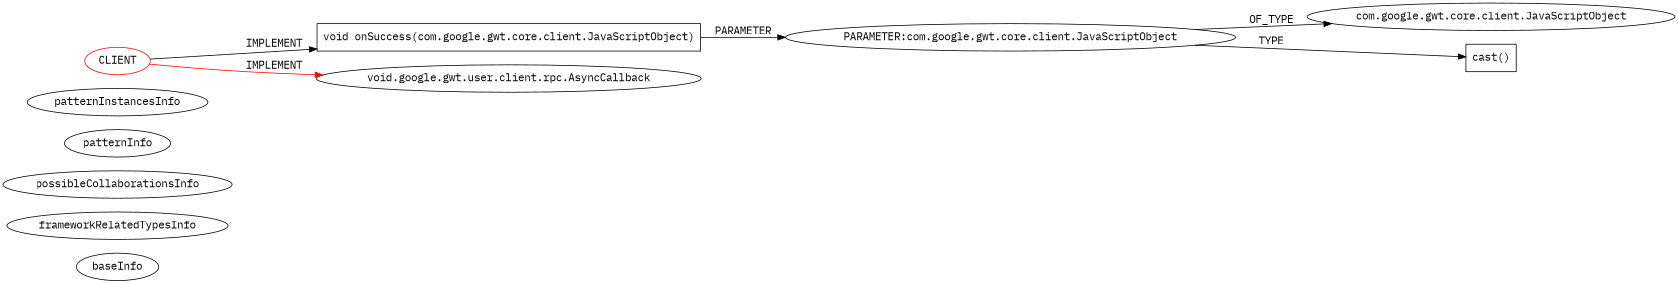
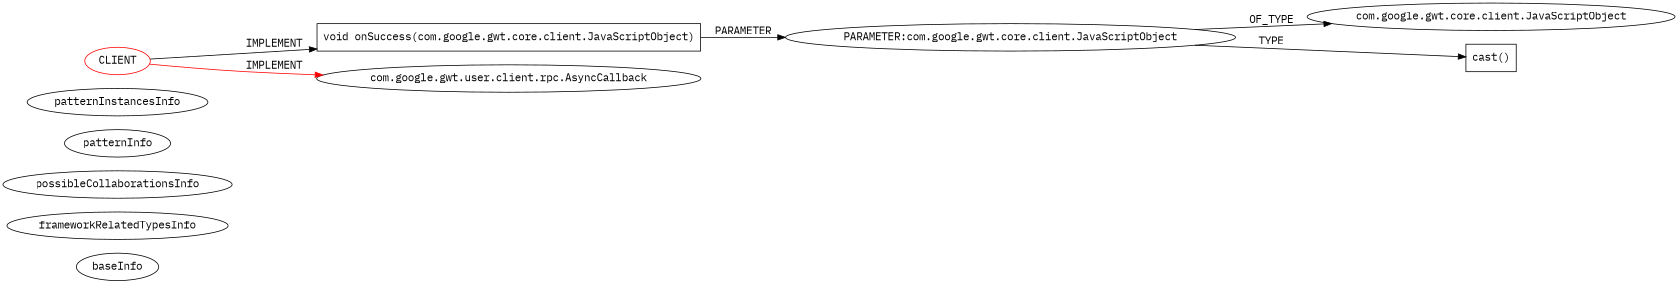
(509, 79) -> (509, 79)
